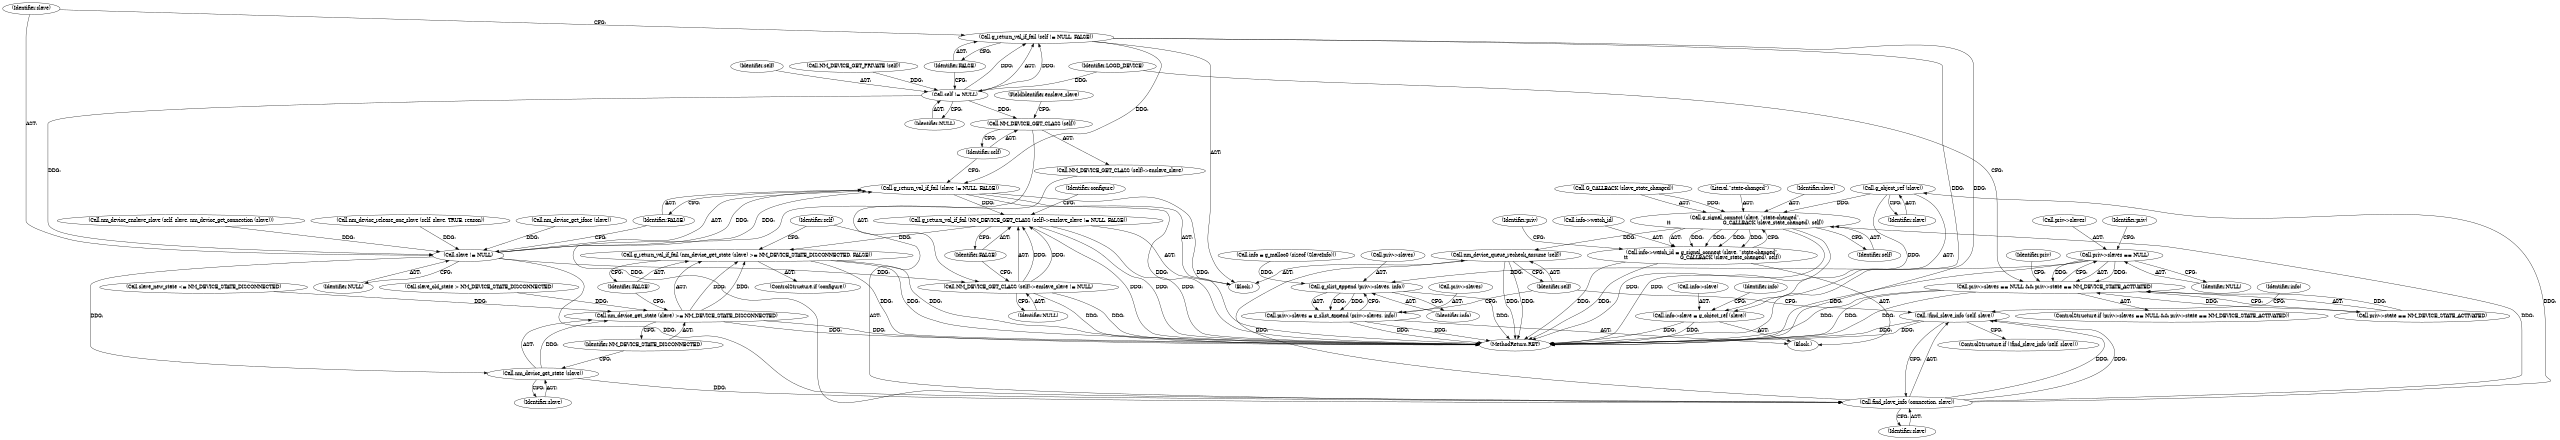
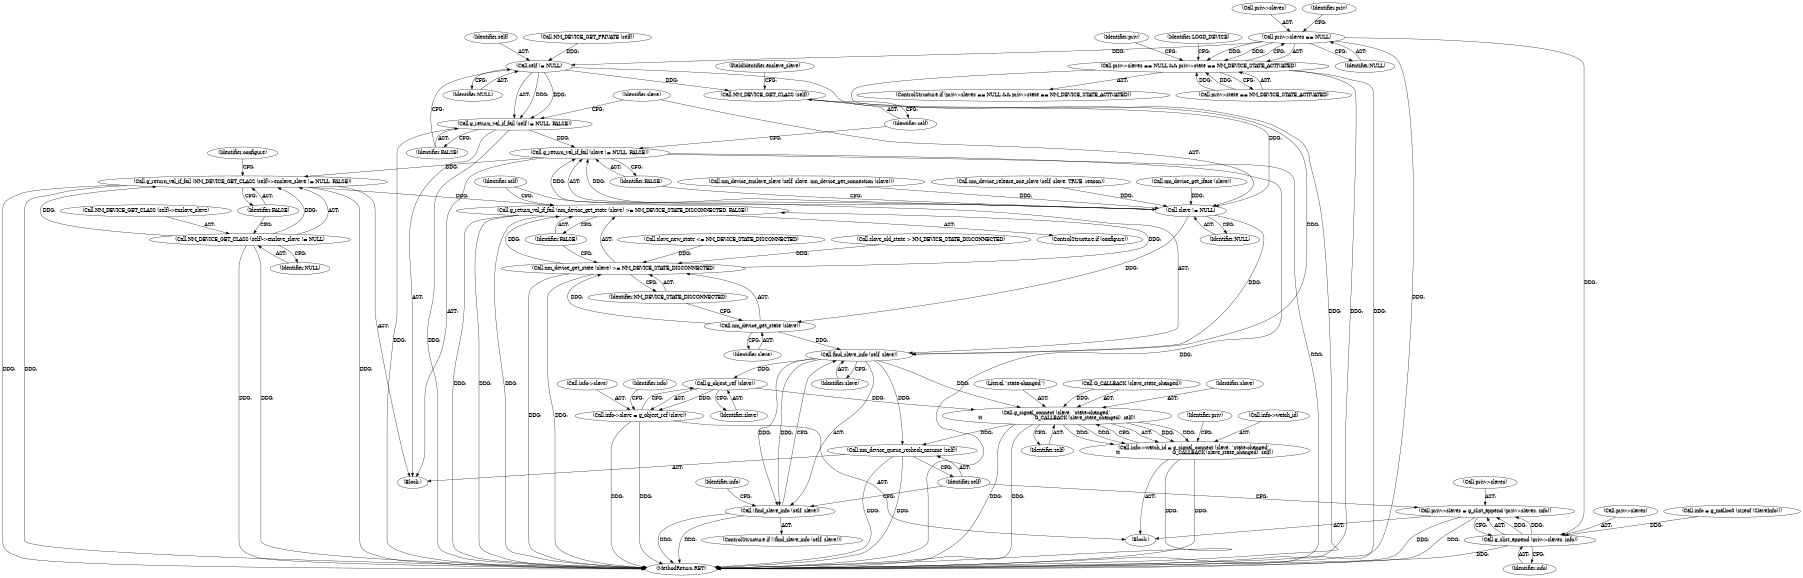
(1040, 85) -> (919, 55)
(1074, 147) -> none
(719, 268) -> none
(1997, 331) -> (788, 526)
none -> (662, 393)
(1907, 403) -> (859, 355)
